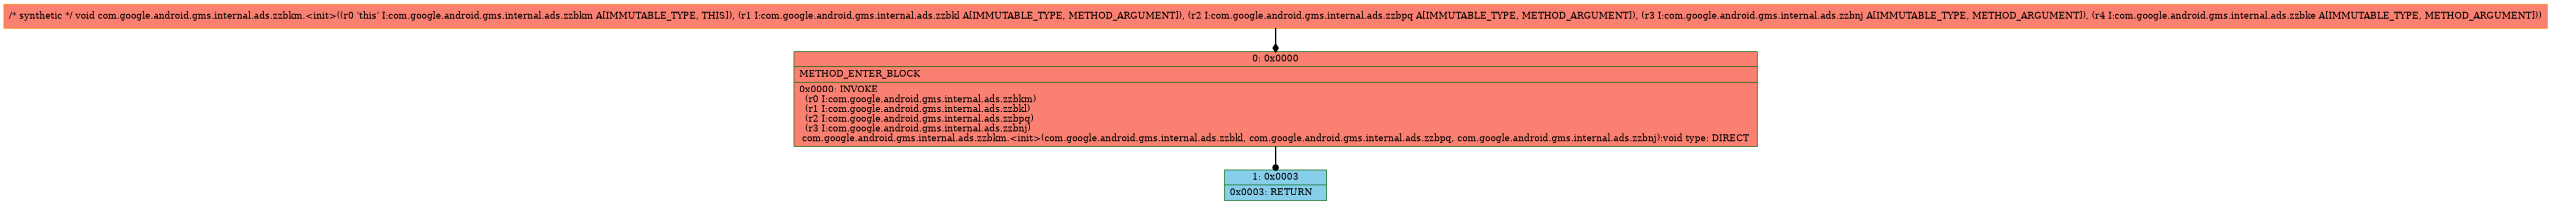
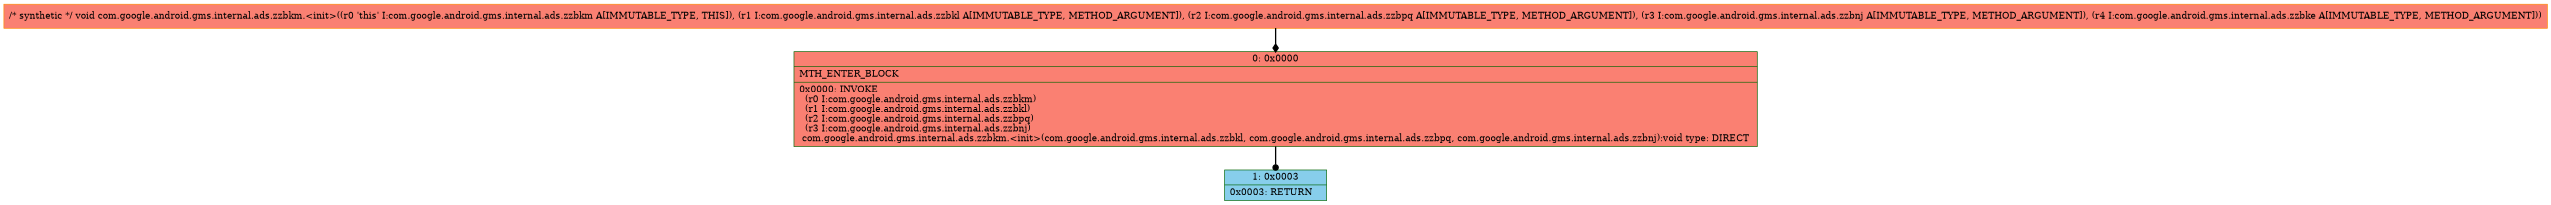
(860, 74) -> (849, 74)
